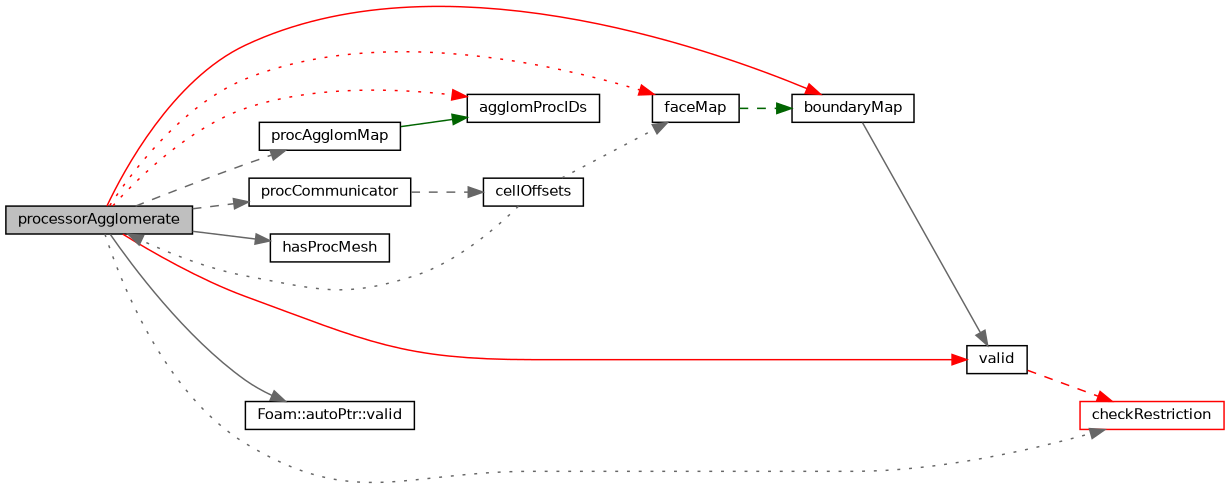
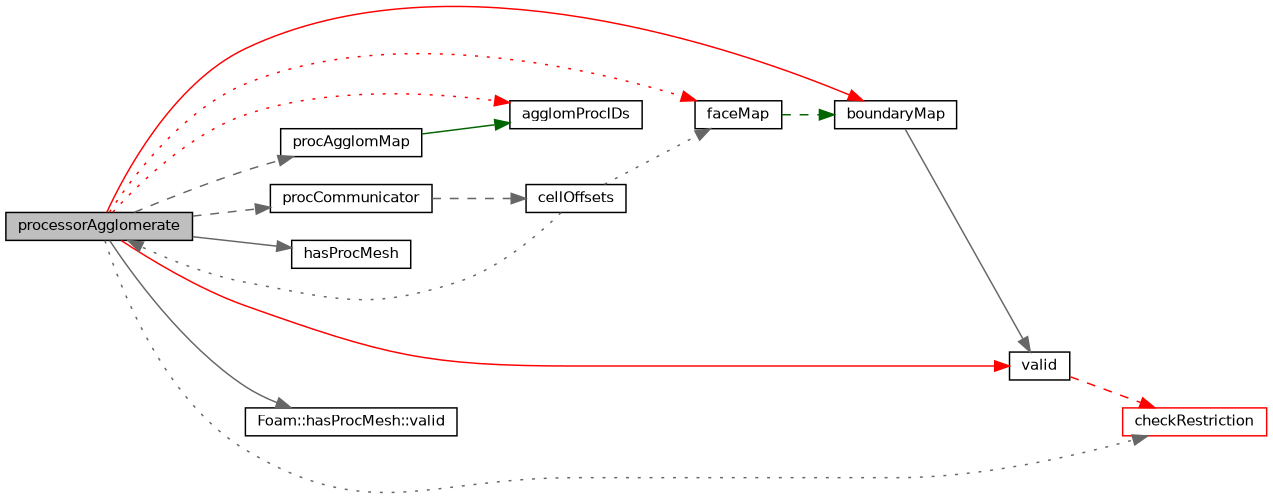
(330, 415) -> (351, 422)
